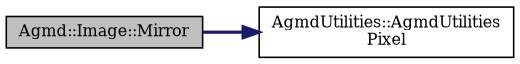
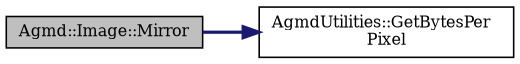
(386, 32) -> (386, 32)
